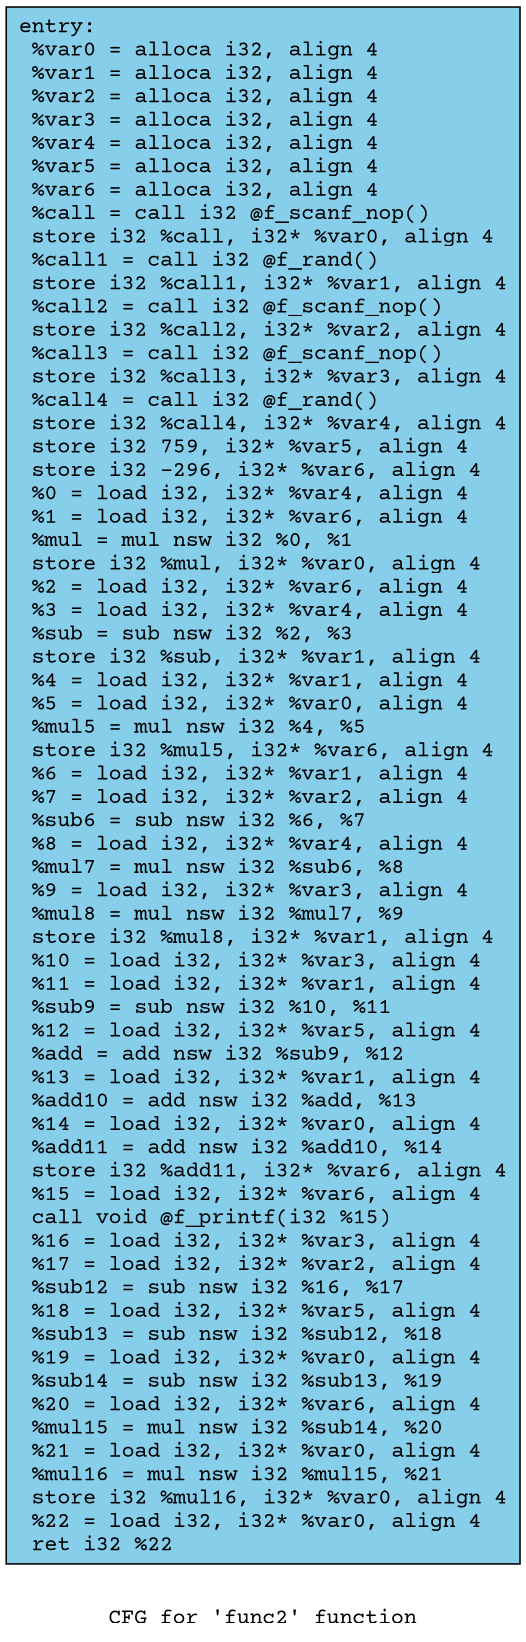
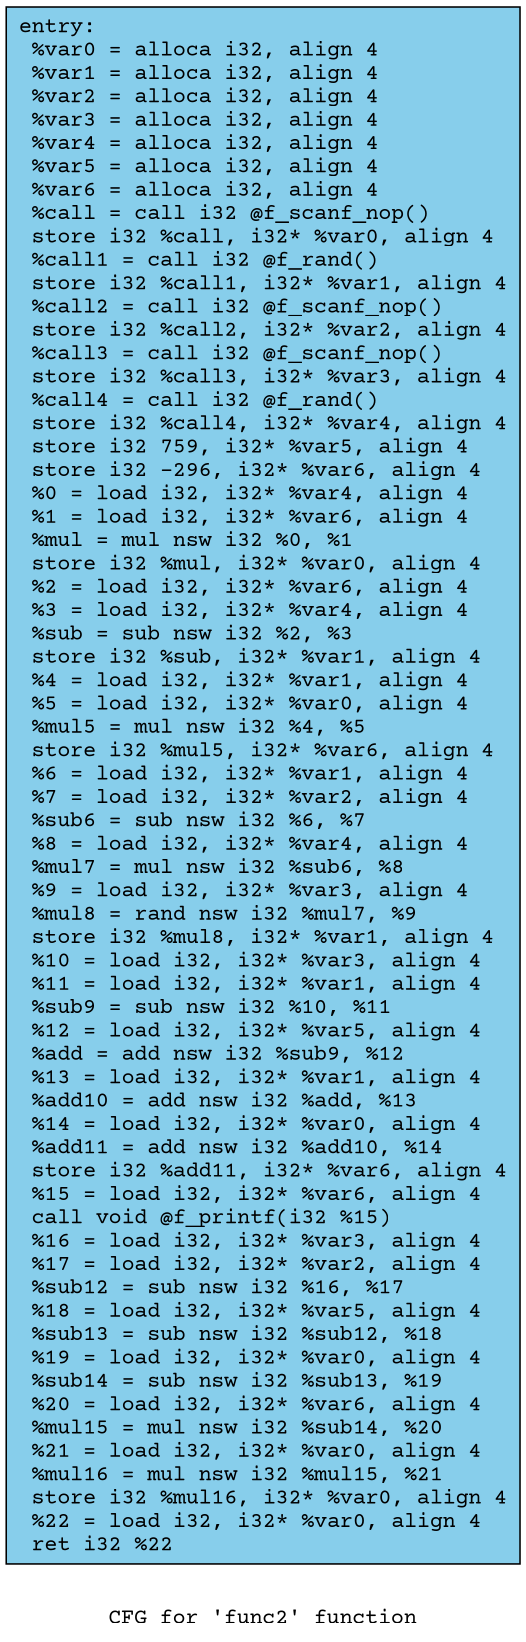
(212, 913) -> (218, 913)
